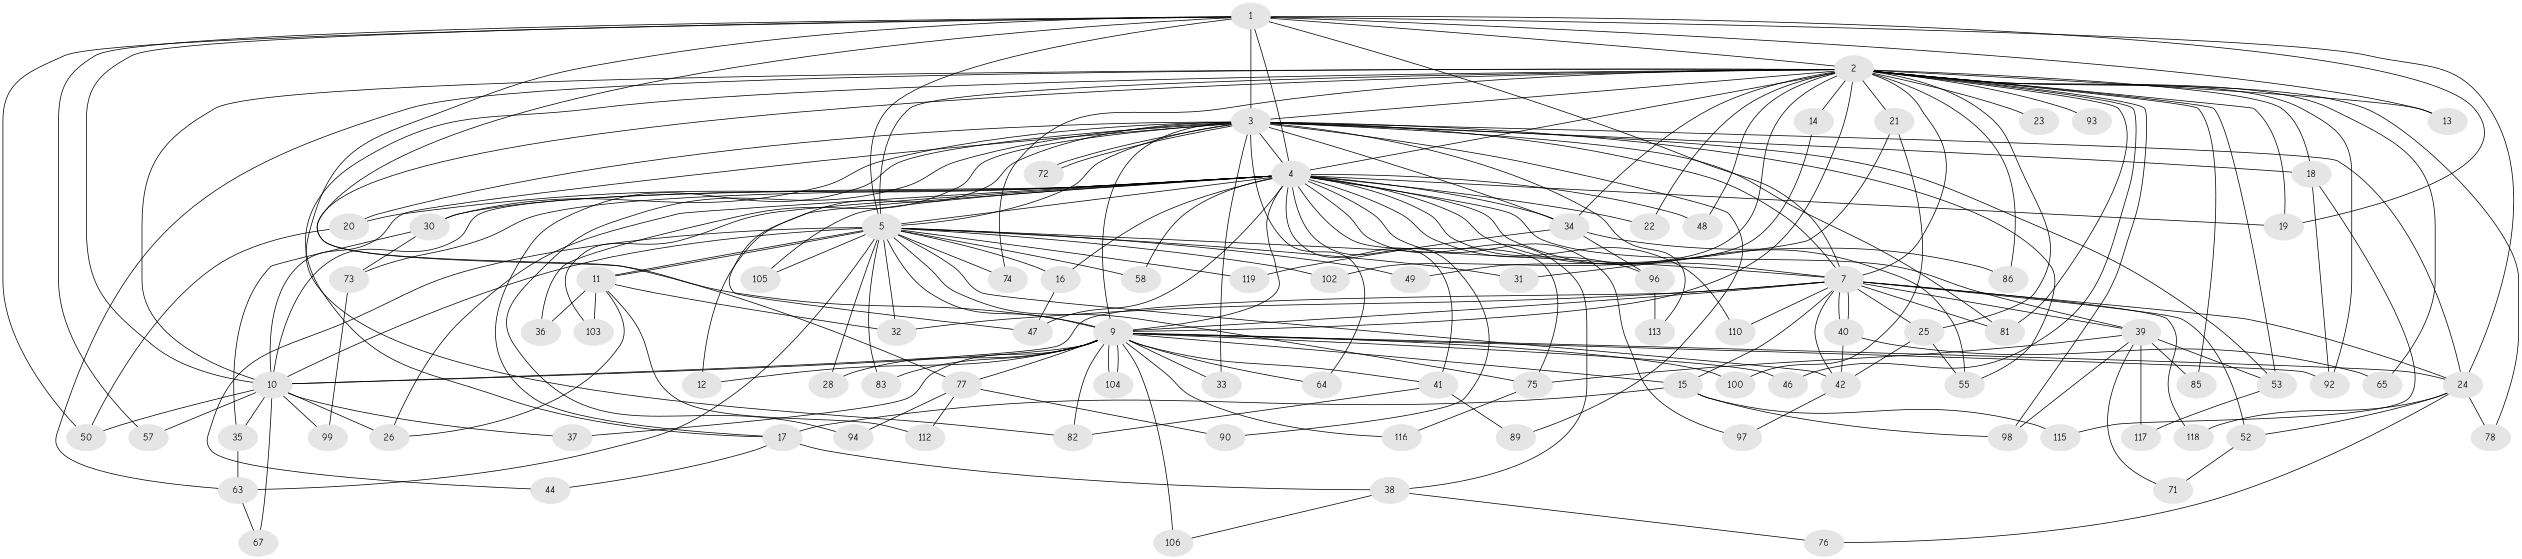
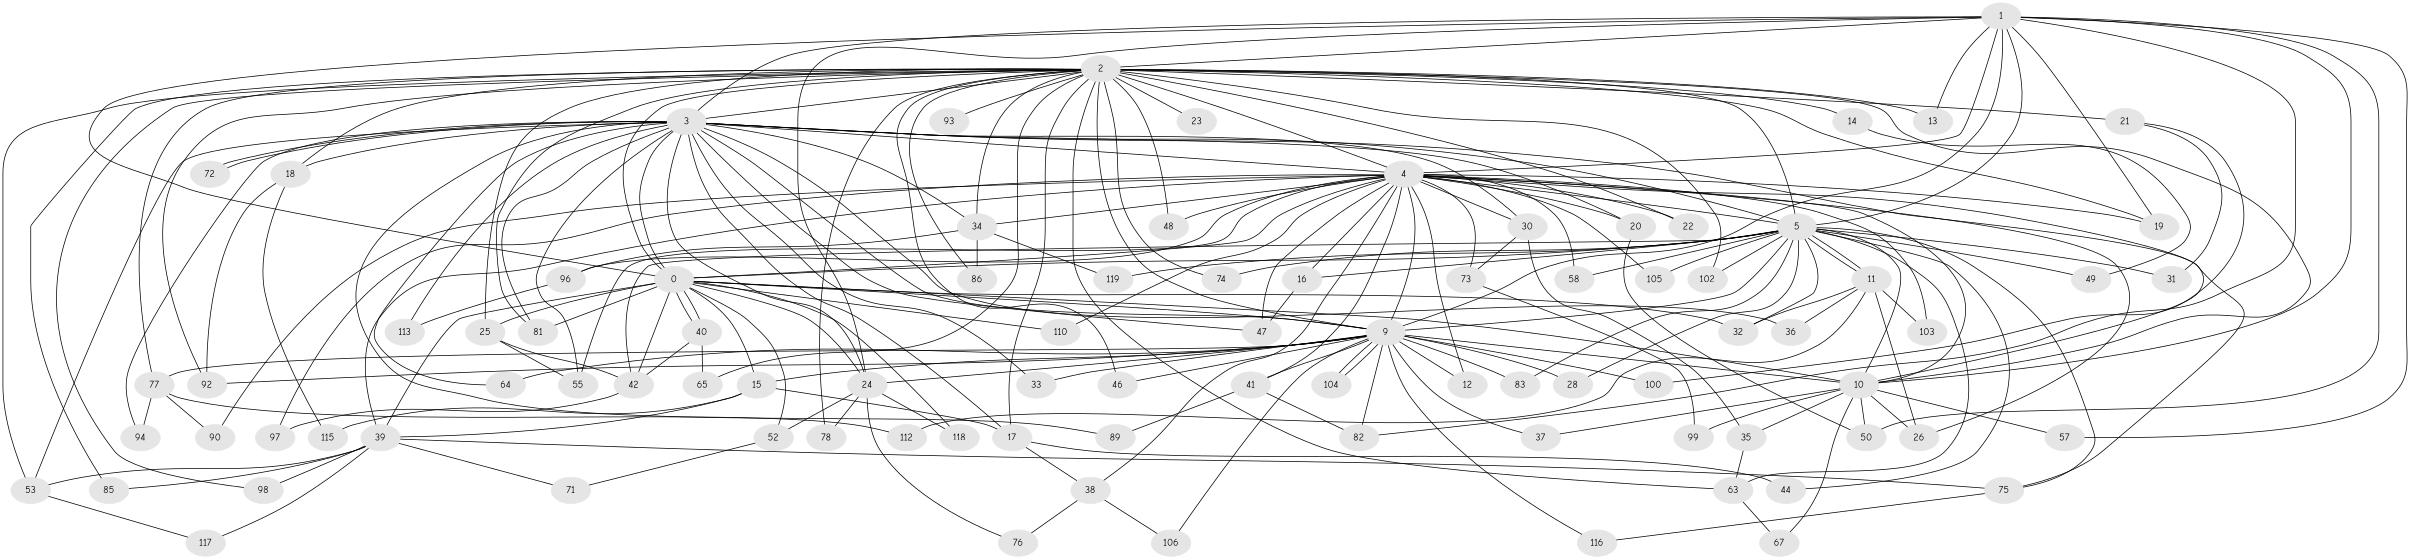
(1844, 280) -> (674, 280)
(1841, 425) -> (573, 426)
